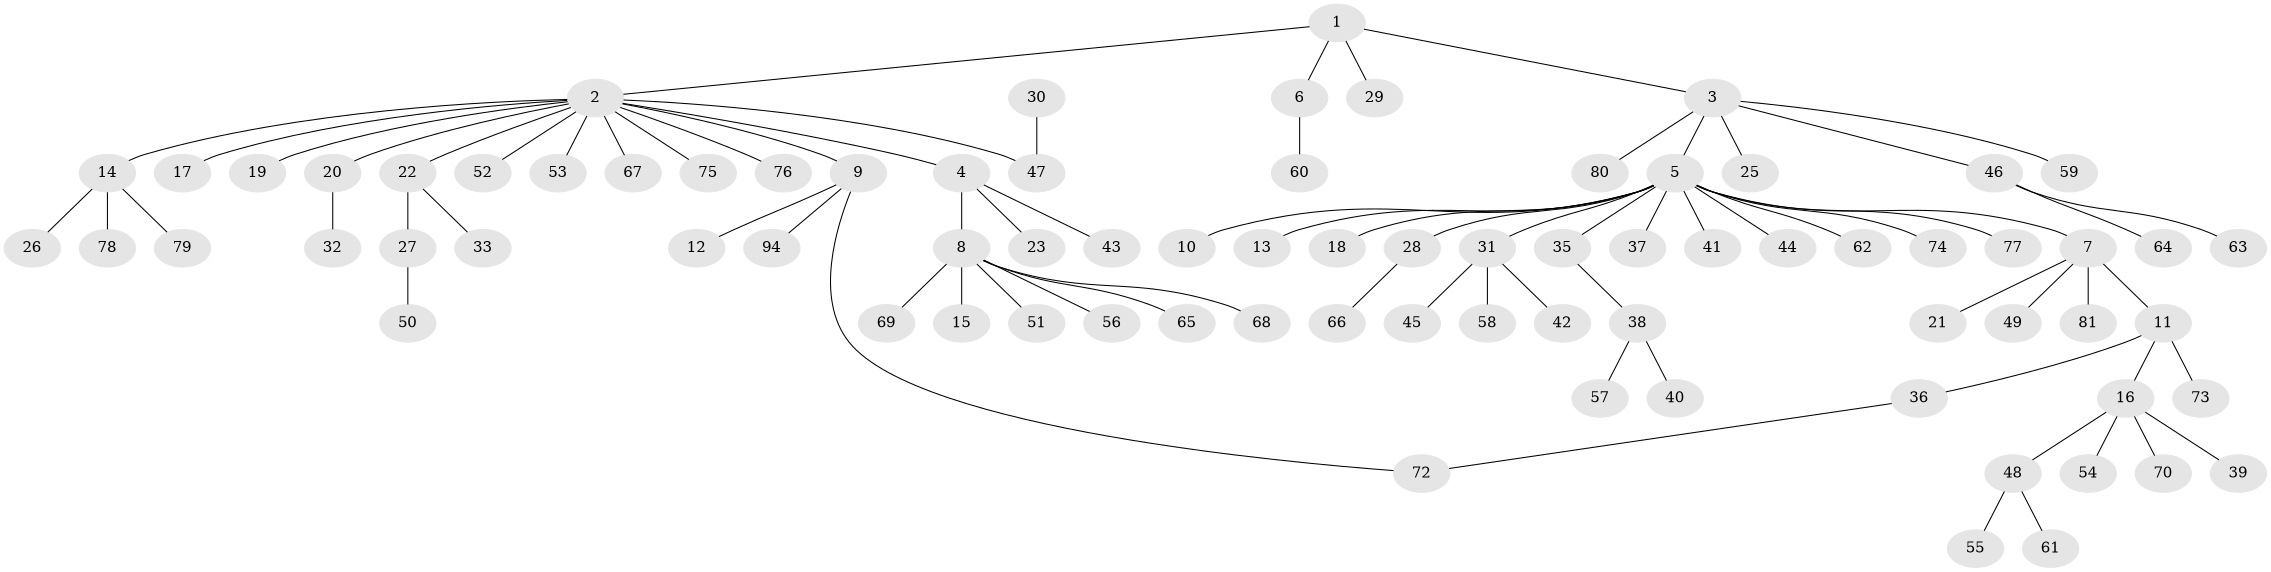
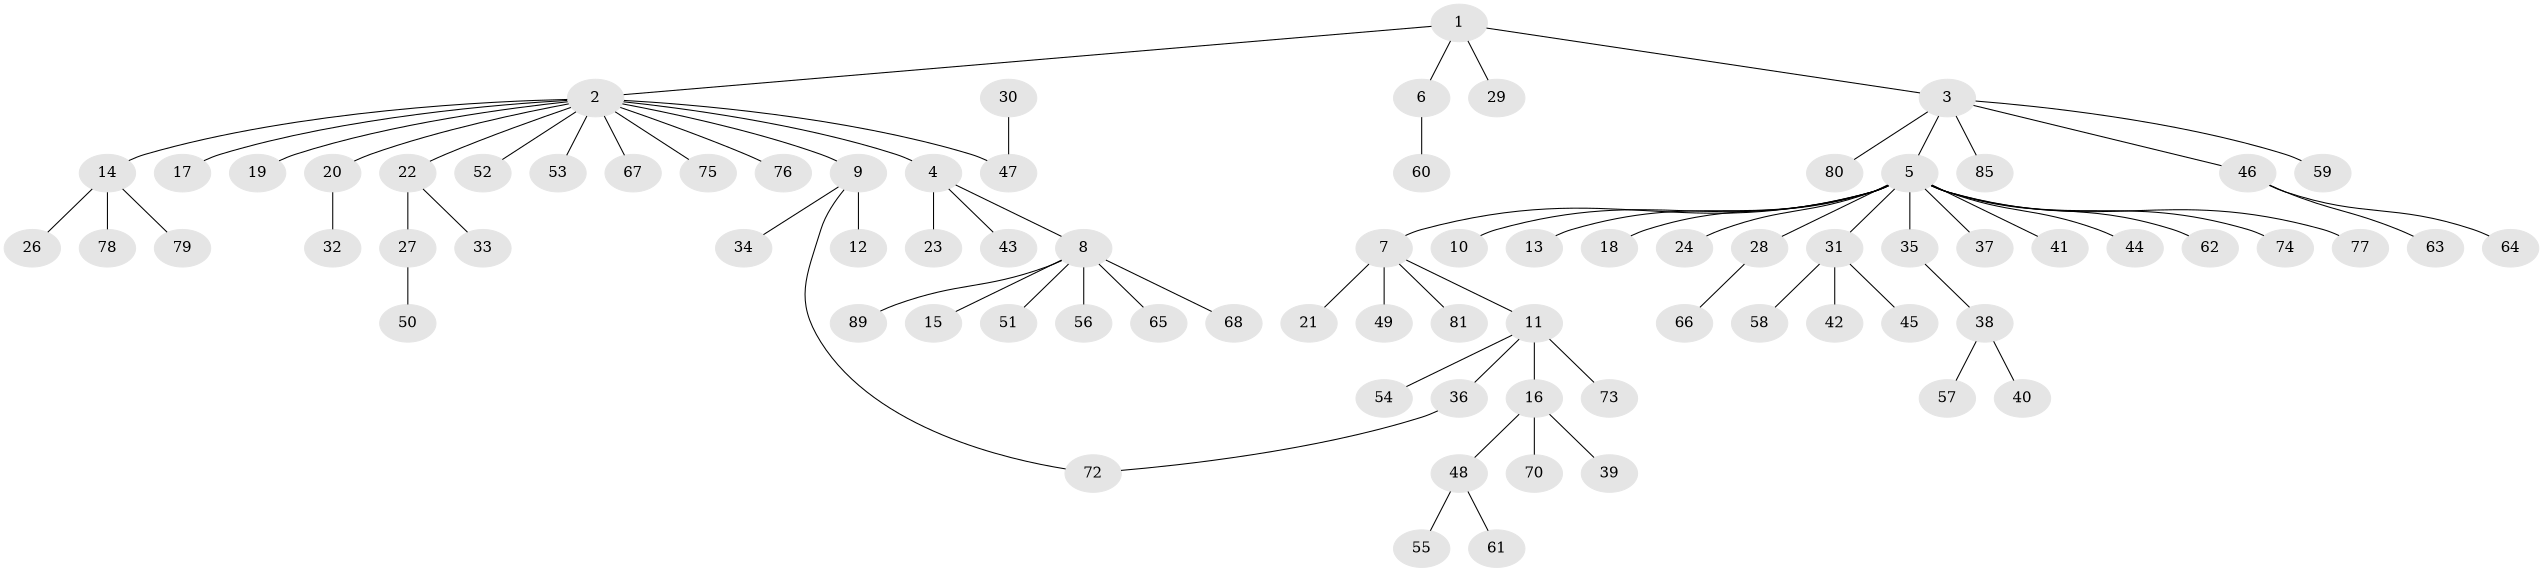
(1750, 173) -> (1985, 173)
(772, 248) -> (744, 248)
none -> (1685, 248)
(887, 323) -> (858, 323)
(2107, 436) -> (1459, 361)
